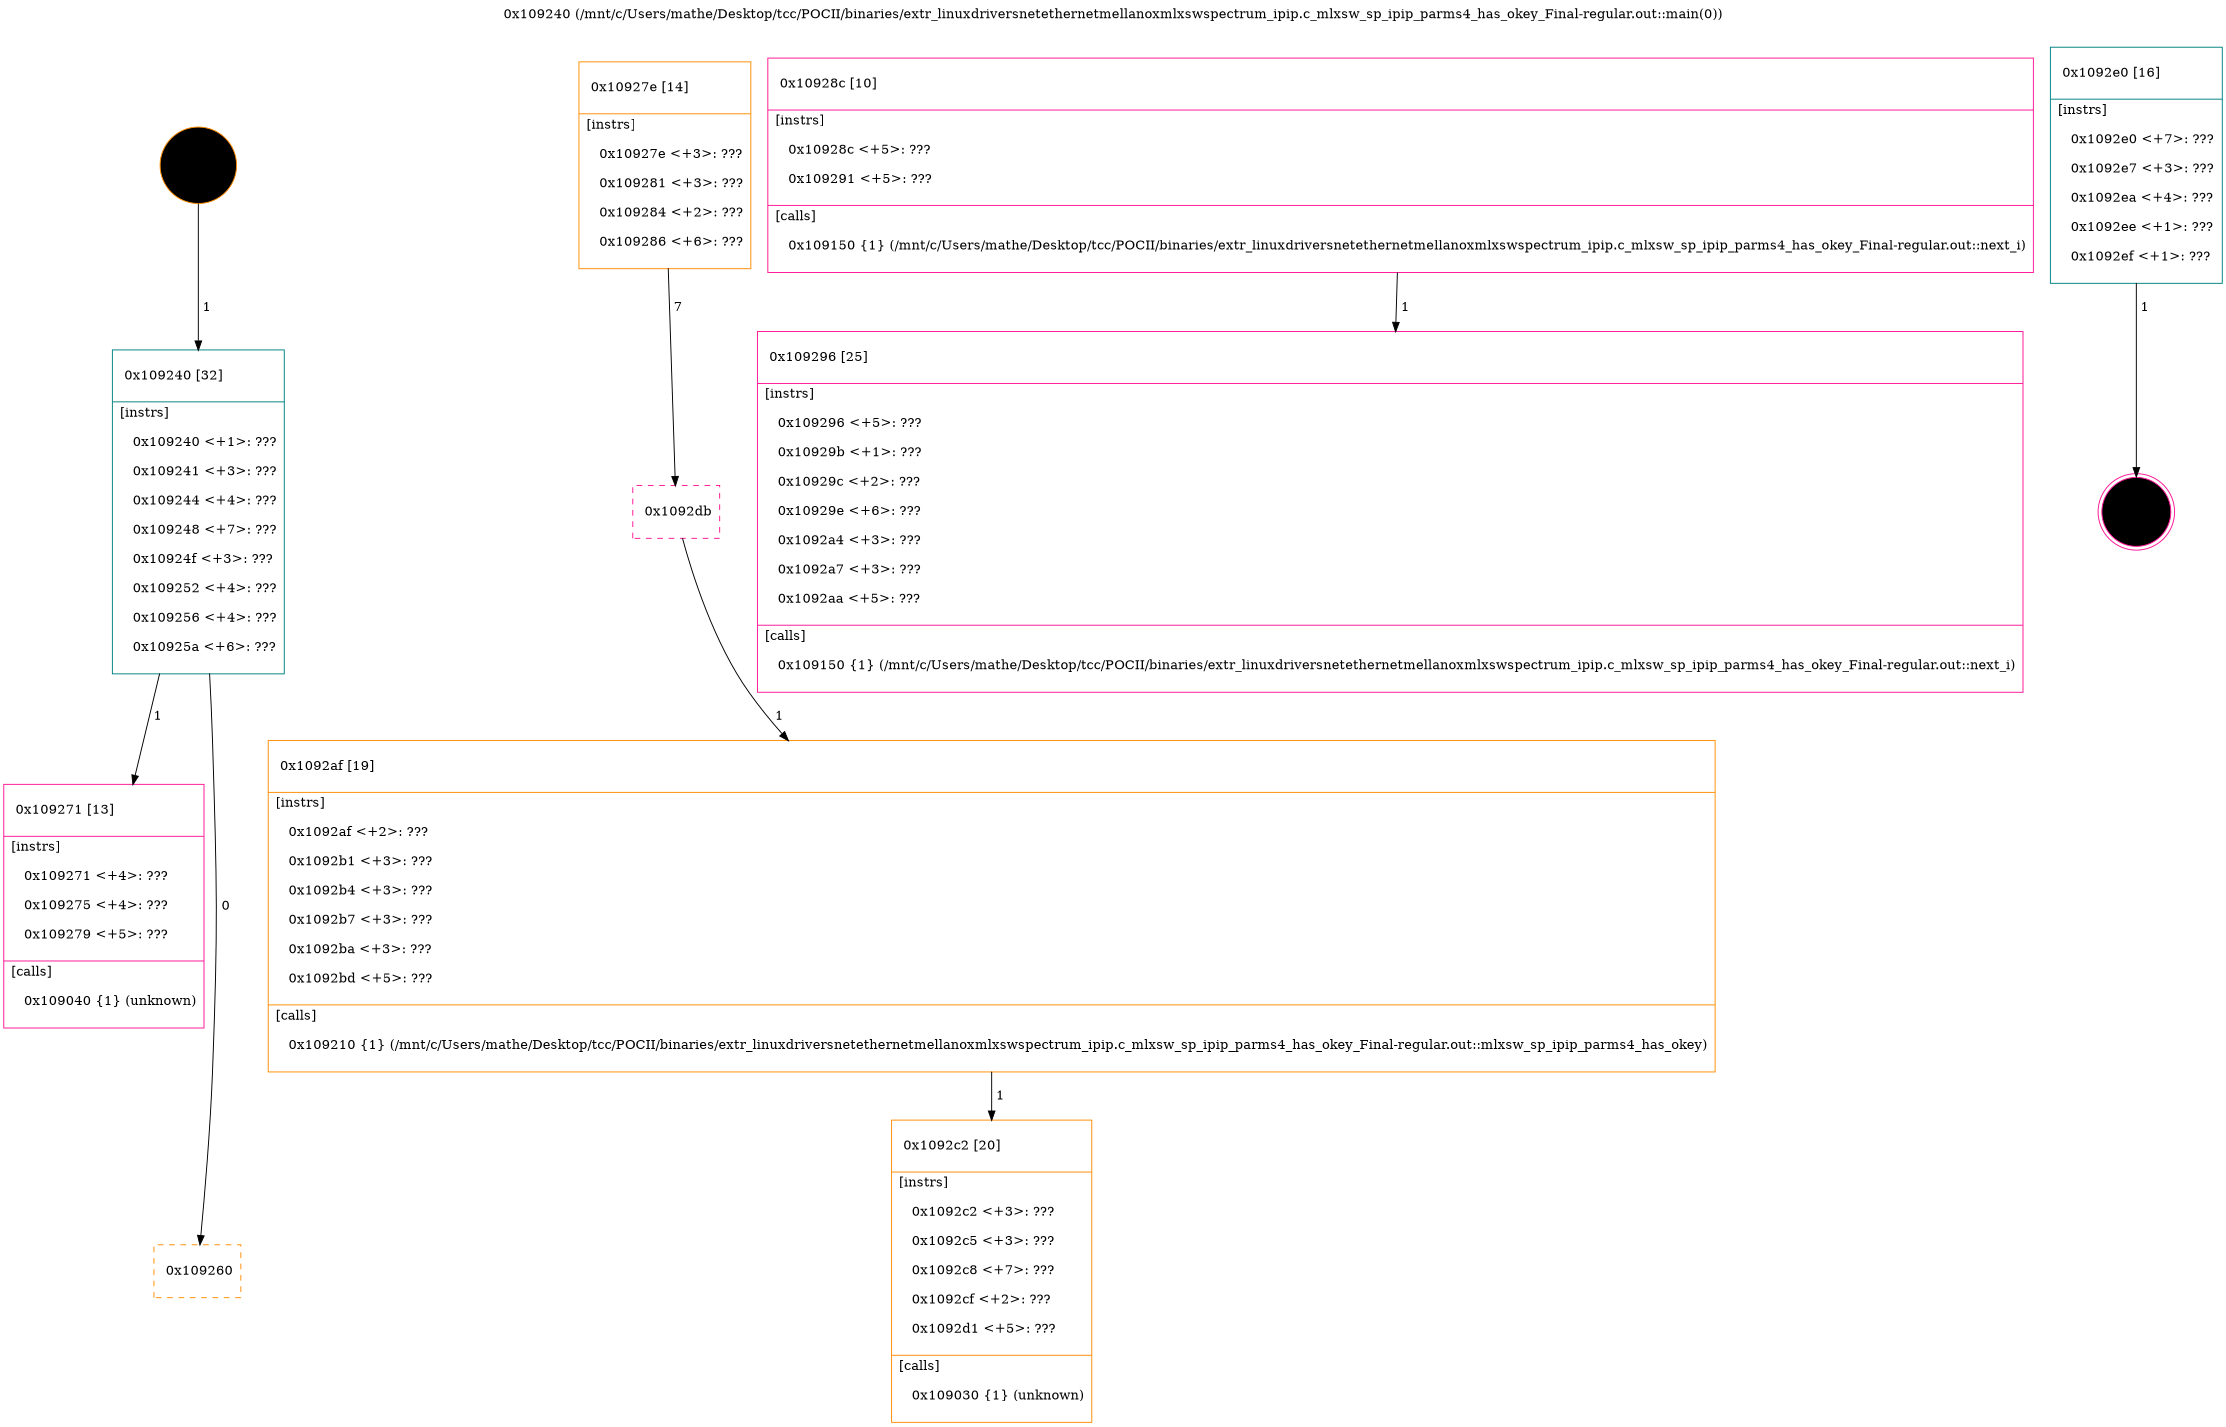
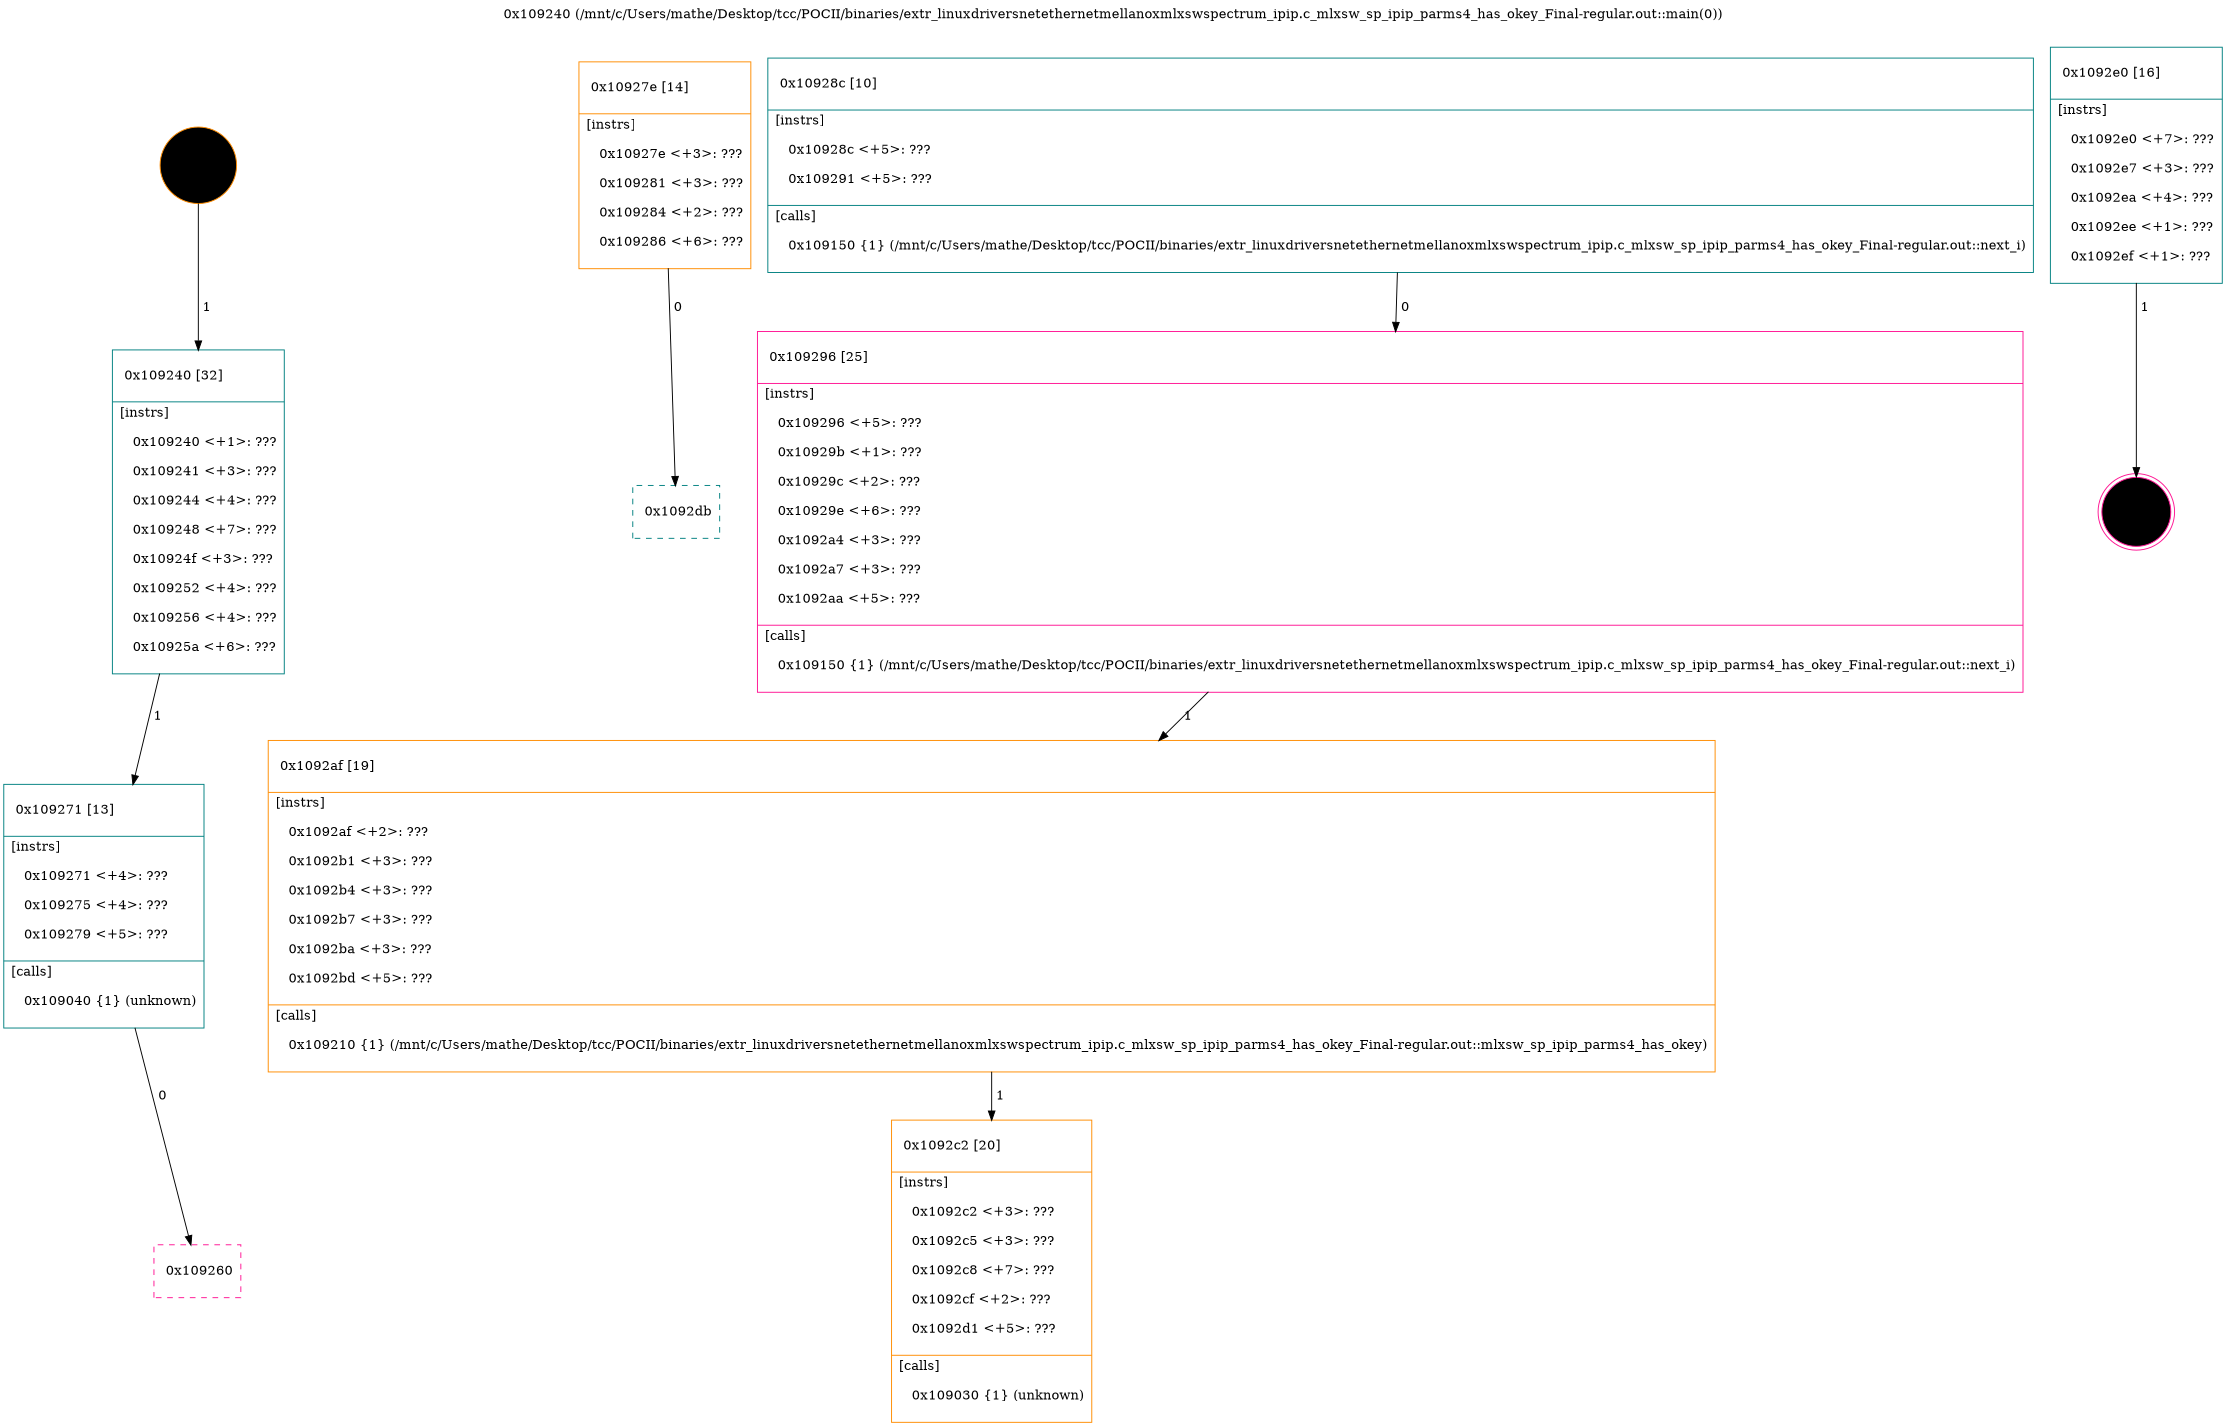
(1401, 165) -> (1401, 165)
(676, 307) -> (676, 307)
(1403, 307) -> (1403, 307)
(676, 512) -> (676, 512)
(720, 642) -> (1187, 713)
(104, 906) -> (104, 906)
(216, 955) -> (162, 1132)
(197, 1271) -> (197, 1271)
